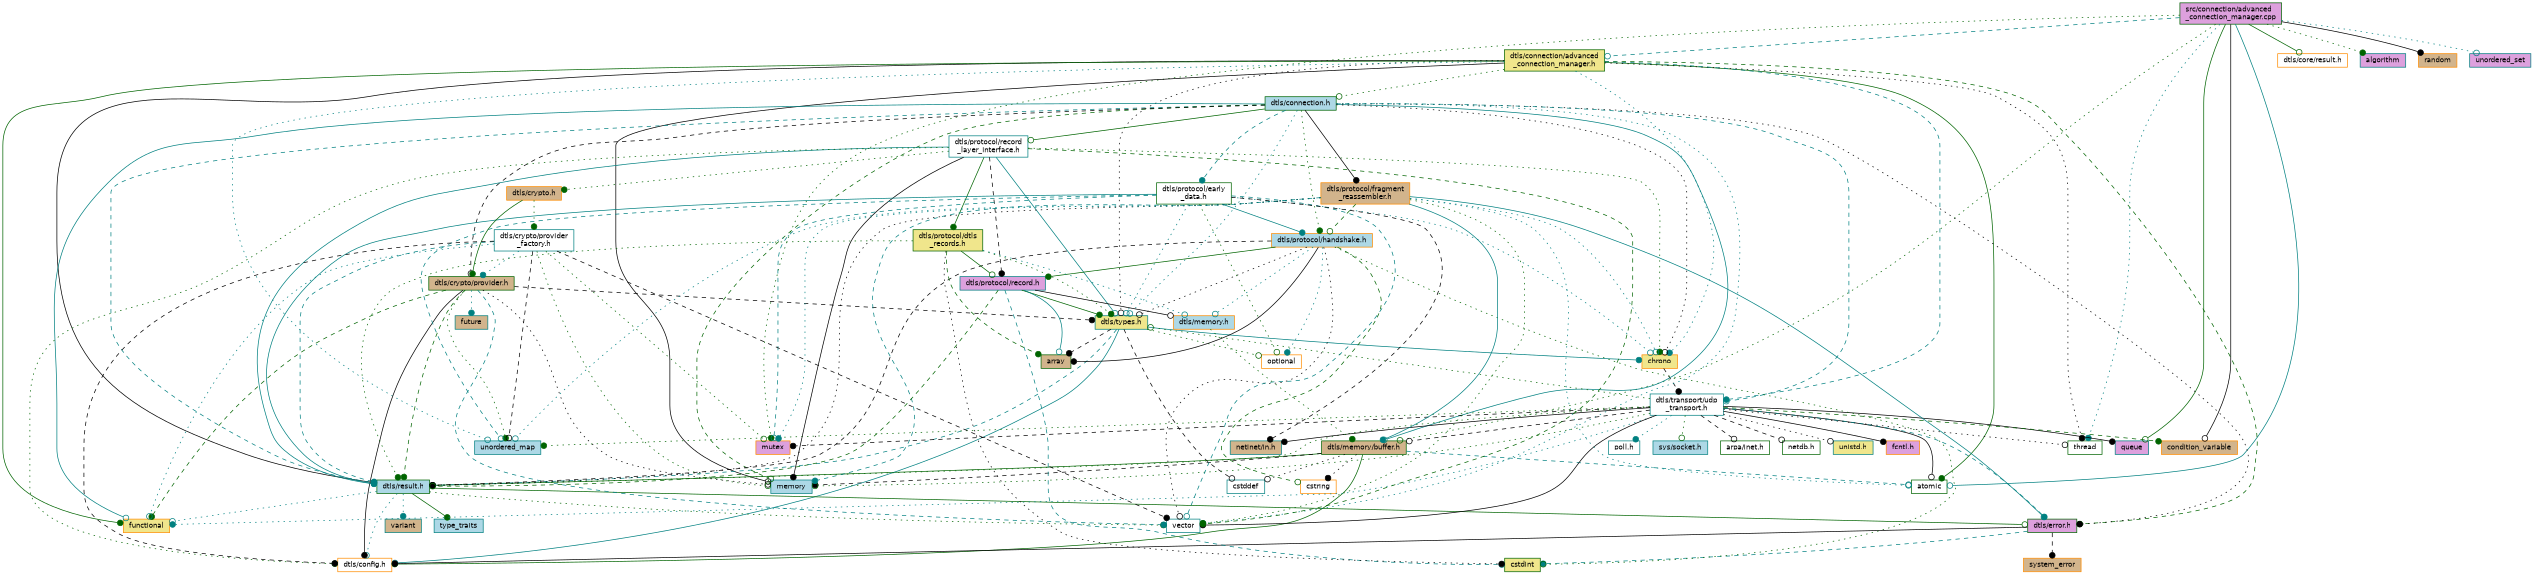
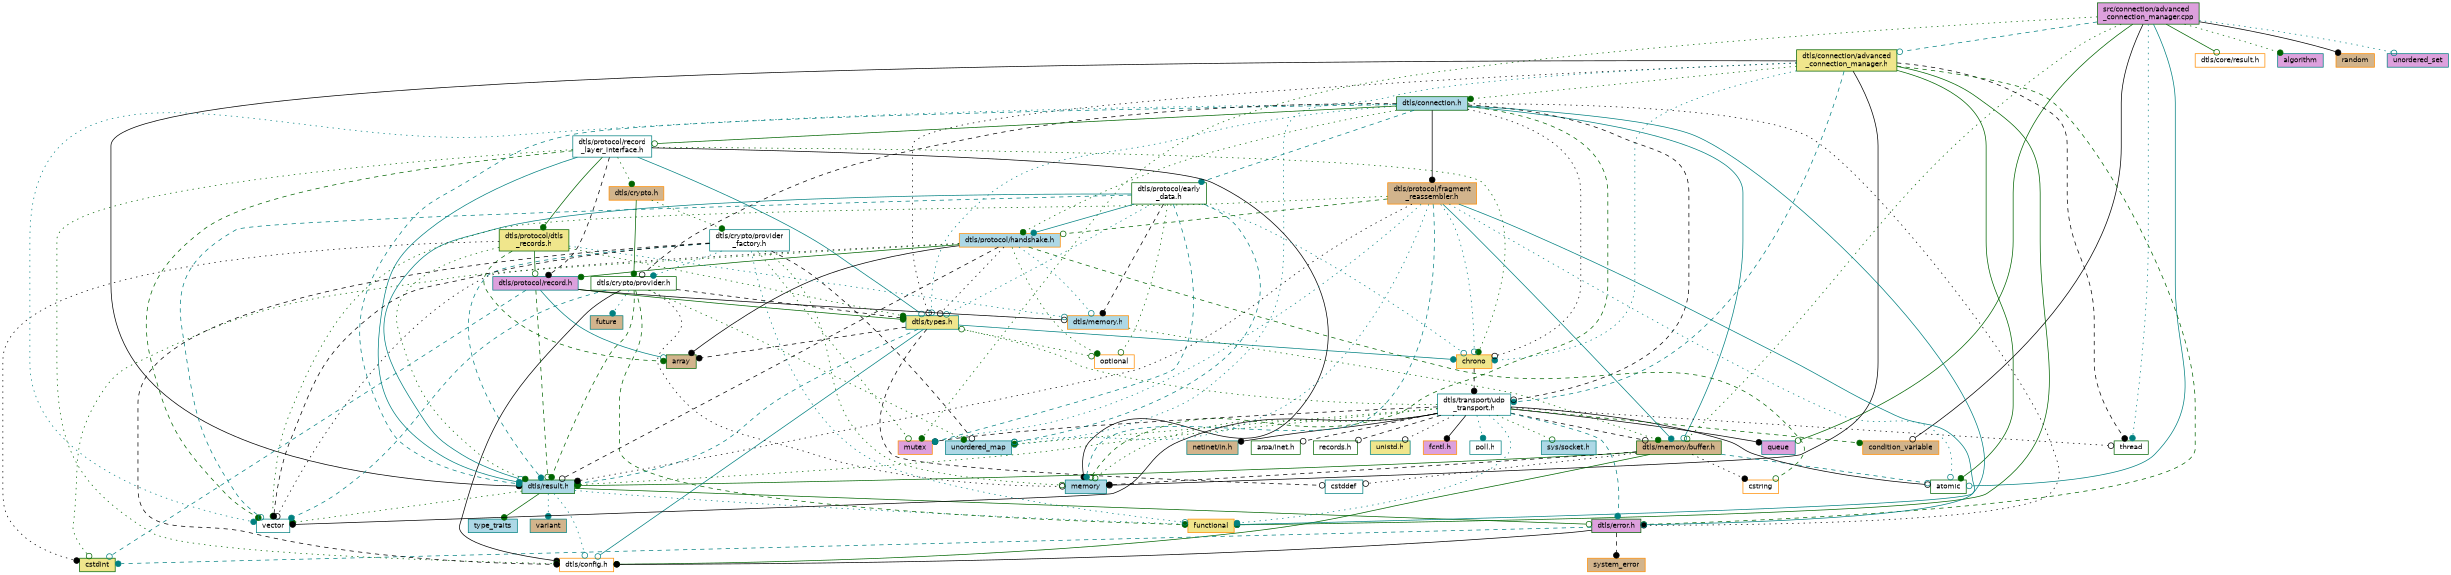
(1423, 83) -> (1635, 82)
(1986, 93) -> (2067, 195)
(1749, 128) -> (1689, 224)
(1440, 272) -> (1134, 257)
(471, 283) -> (634, 283)
(1315, 301) -> (1044, 308)
(1801, 448) -> (1335, 448)
